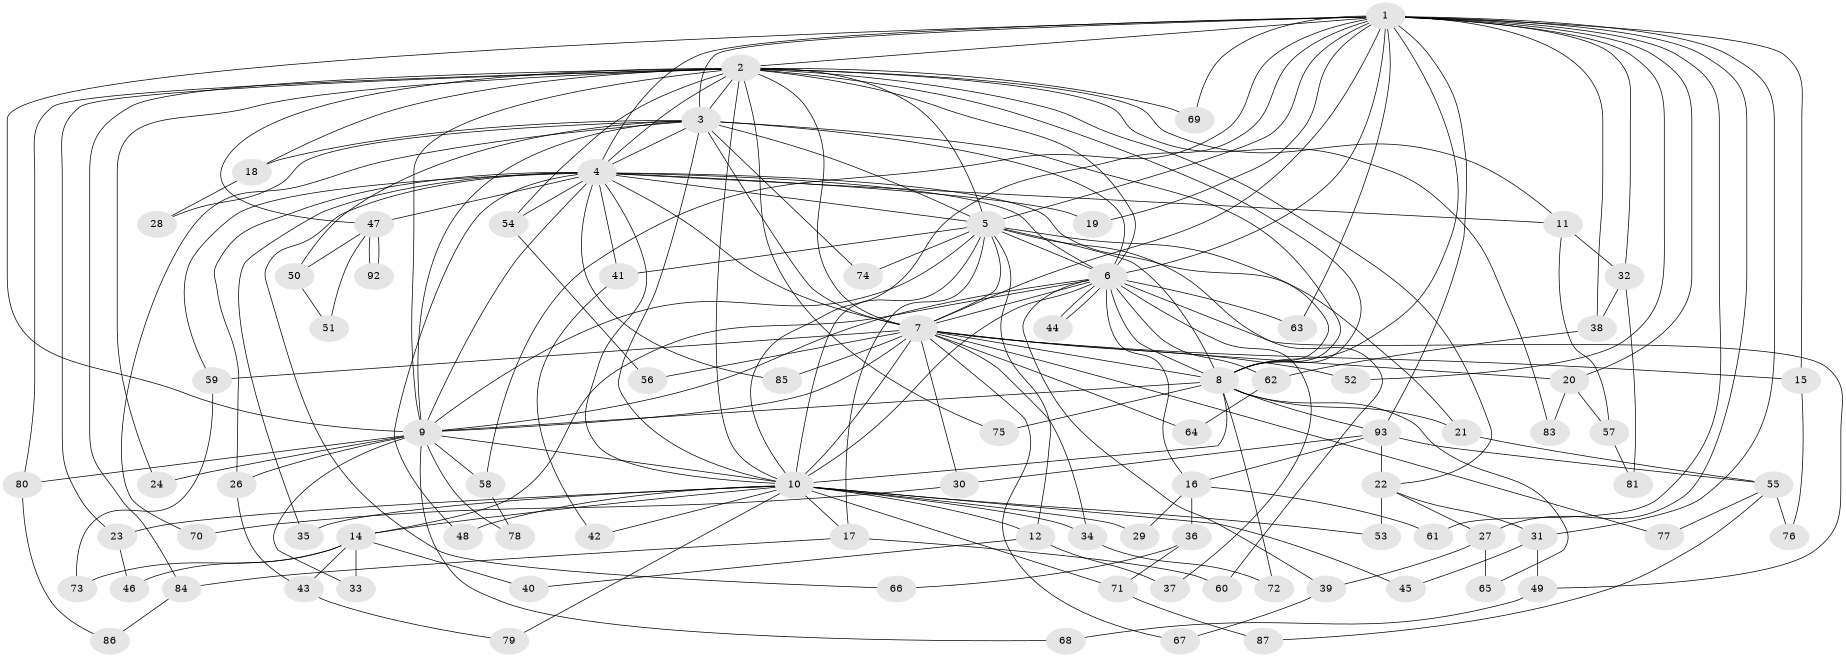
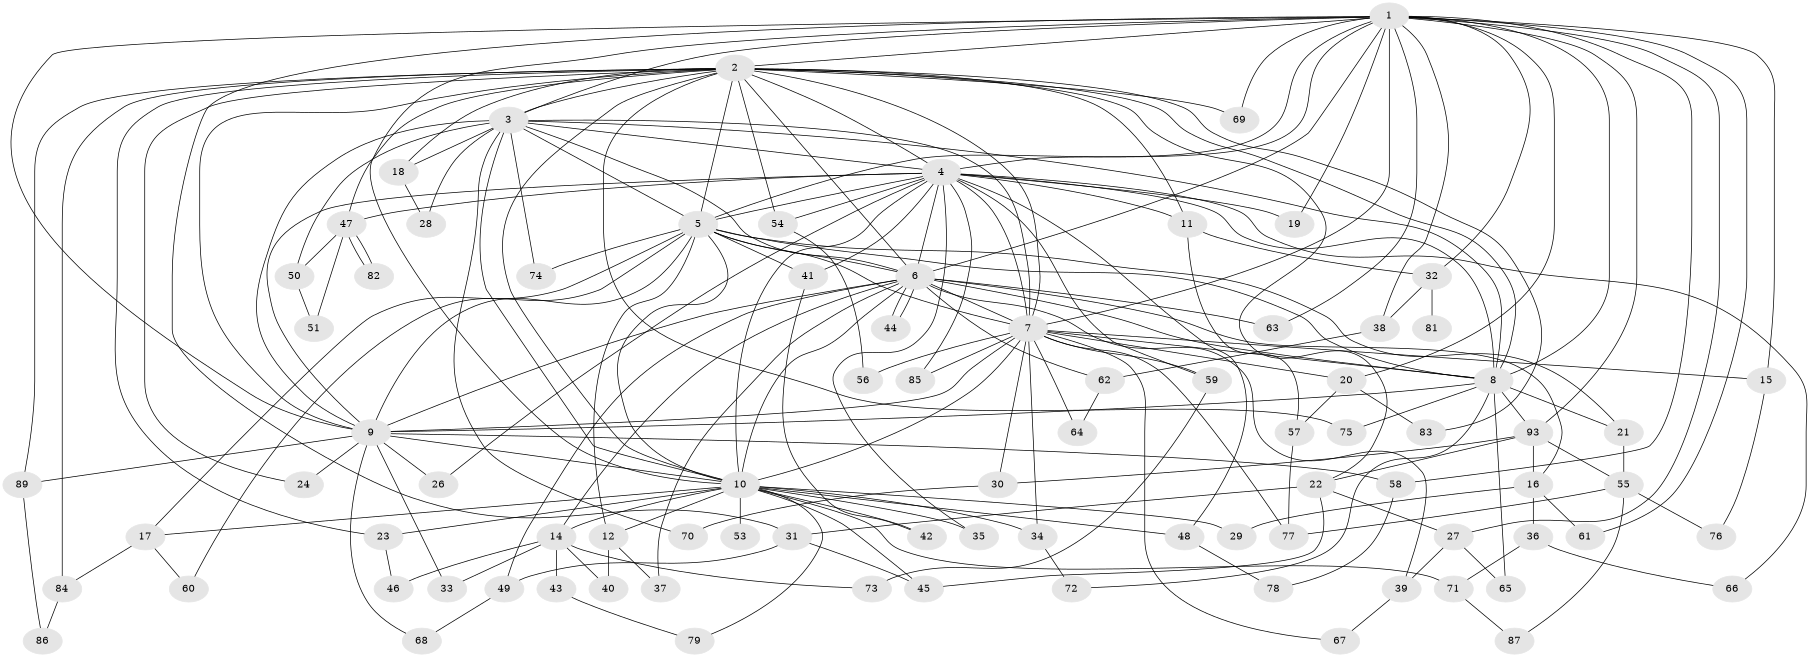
(374, 276) -> (374, 276)
(1351, 381) -> none
(1620, 457) -> (1290, 483)
(1043, 462) -> none
(22, 485) -> (22, 485)
(456, 494) -> (1228, 562)
(1381, 511) -> (1114, 573)
(252, 546) -> none
